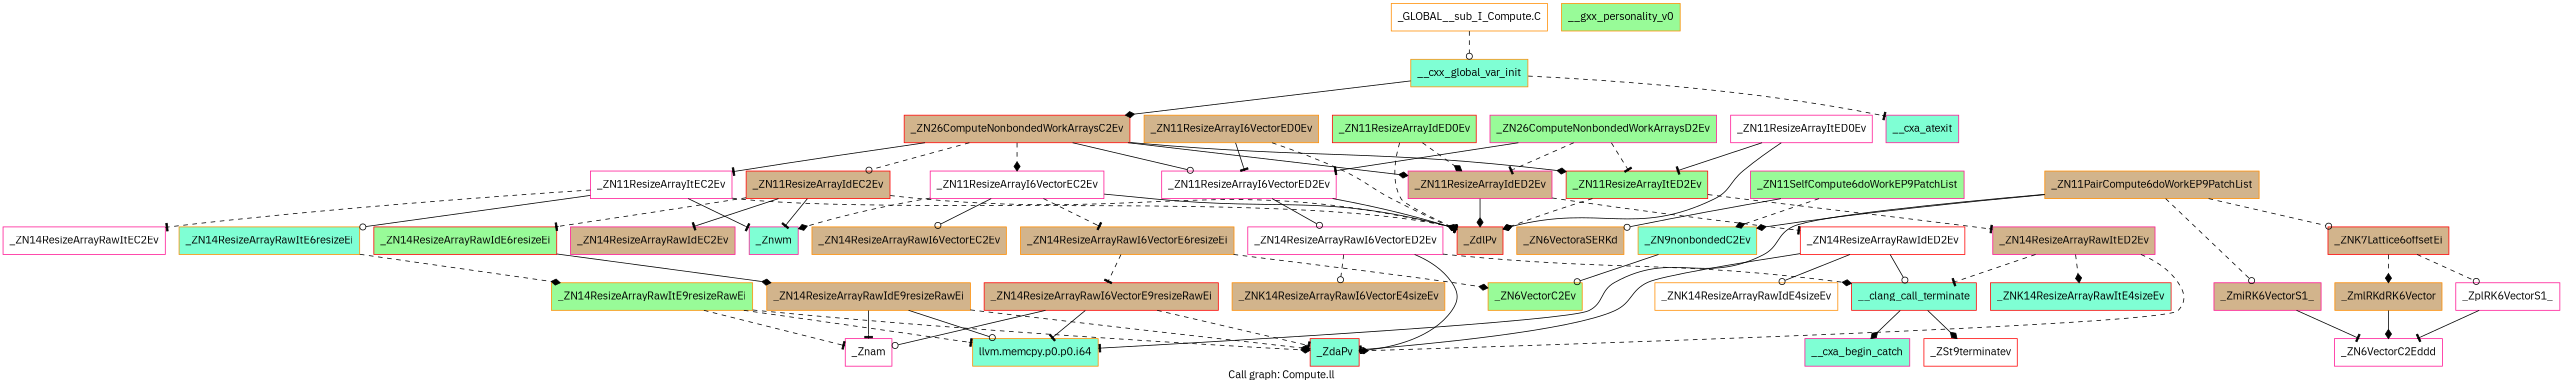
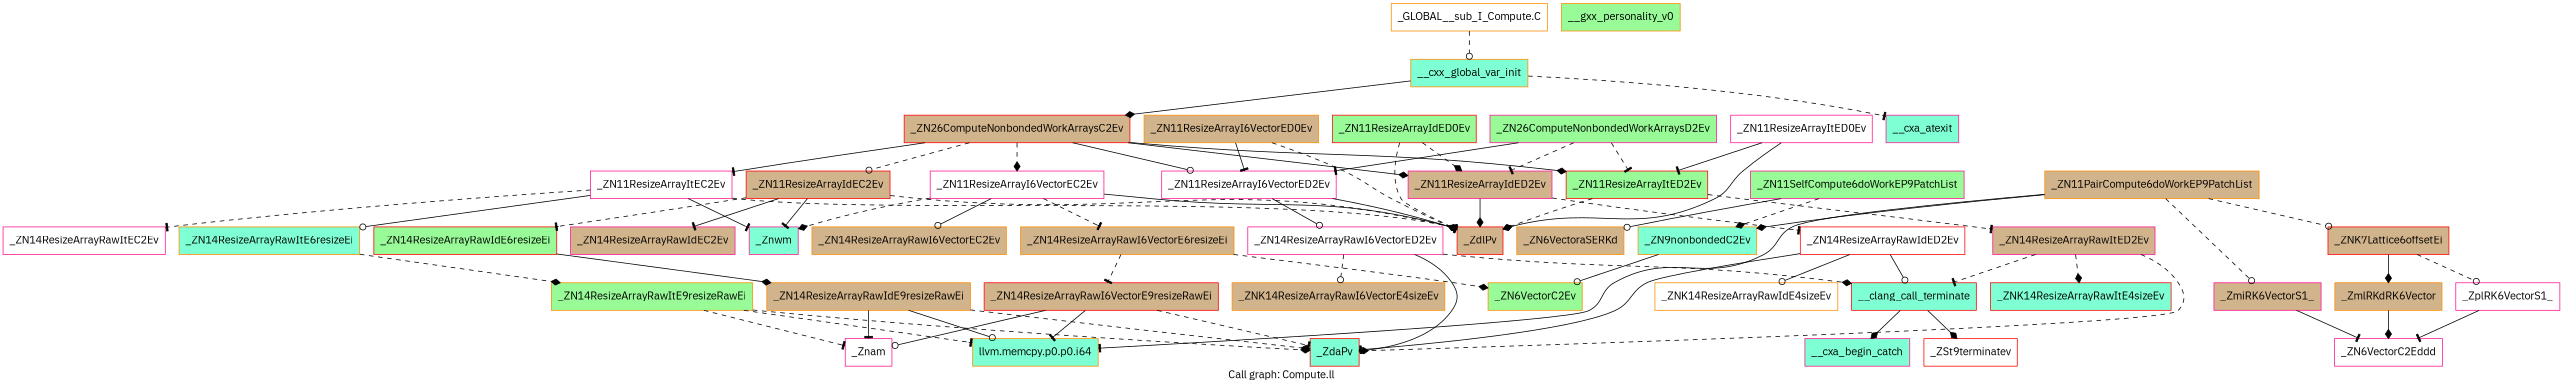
(2388, 264) -> (2388, 264)
